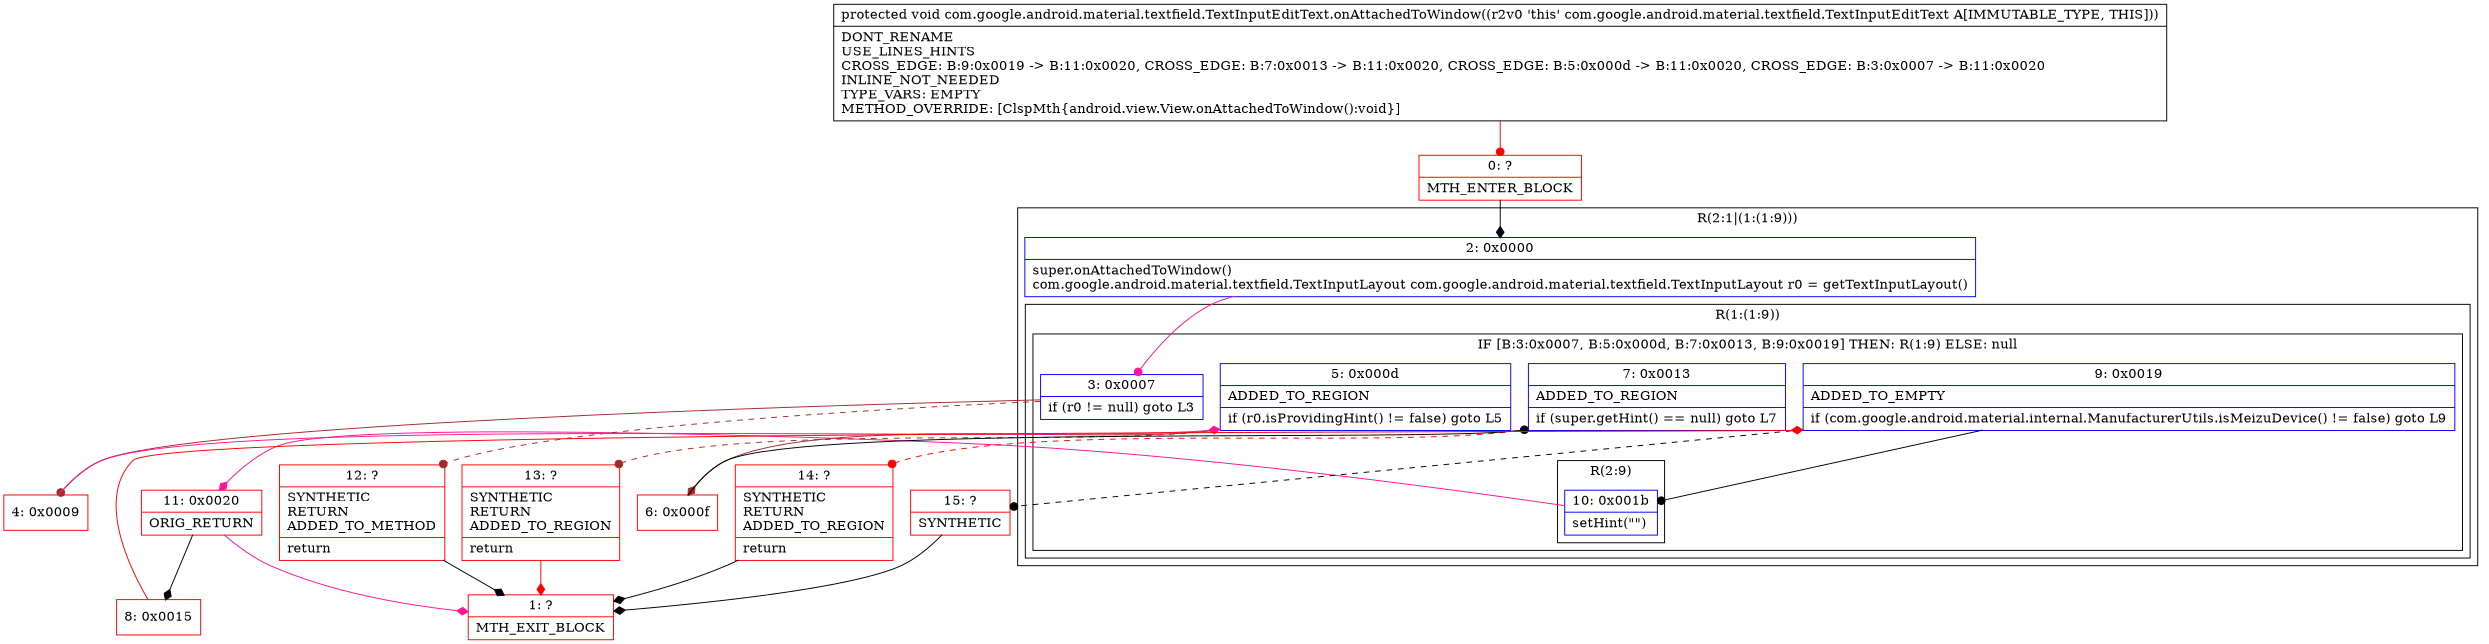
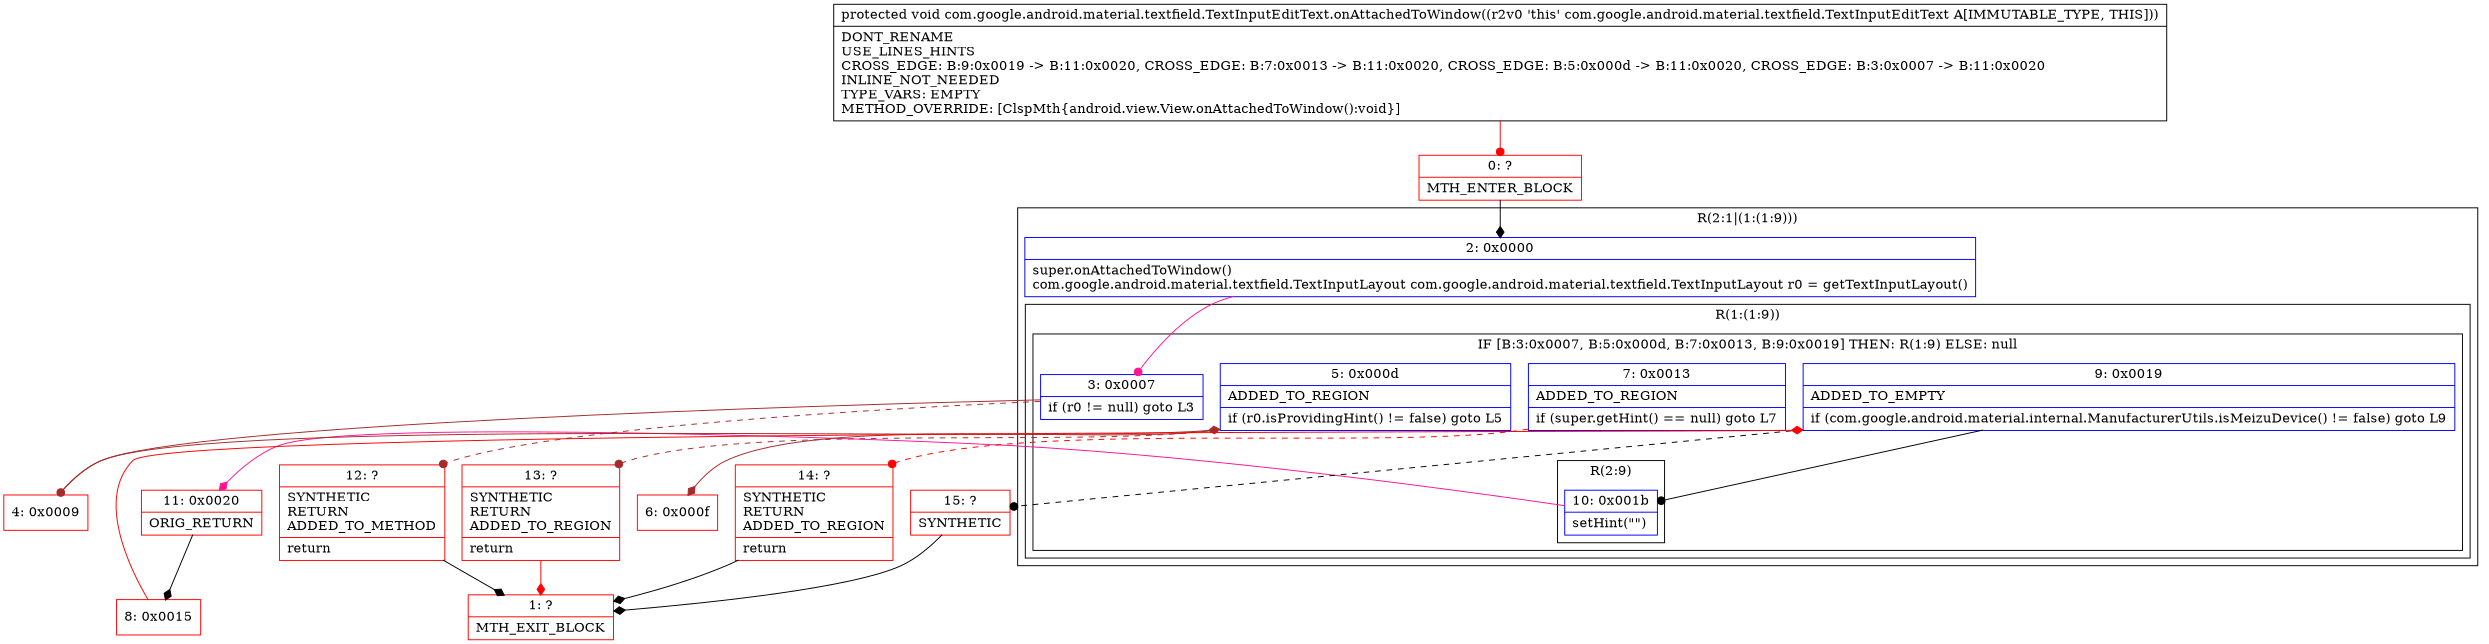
(626, 433) -> (626, 433)
(1096, 437) -> none
(335, 588) -> none
